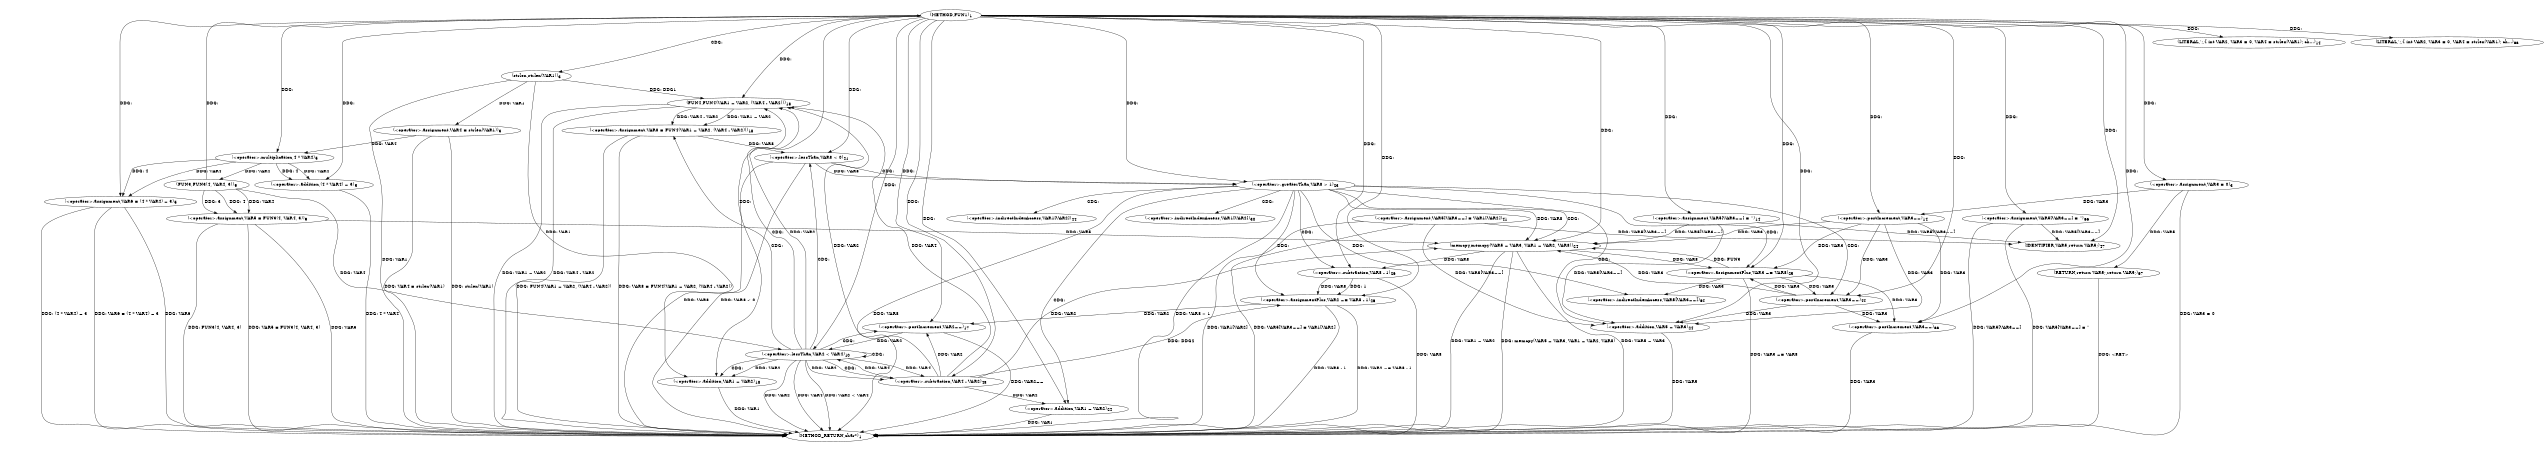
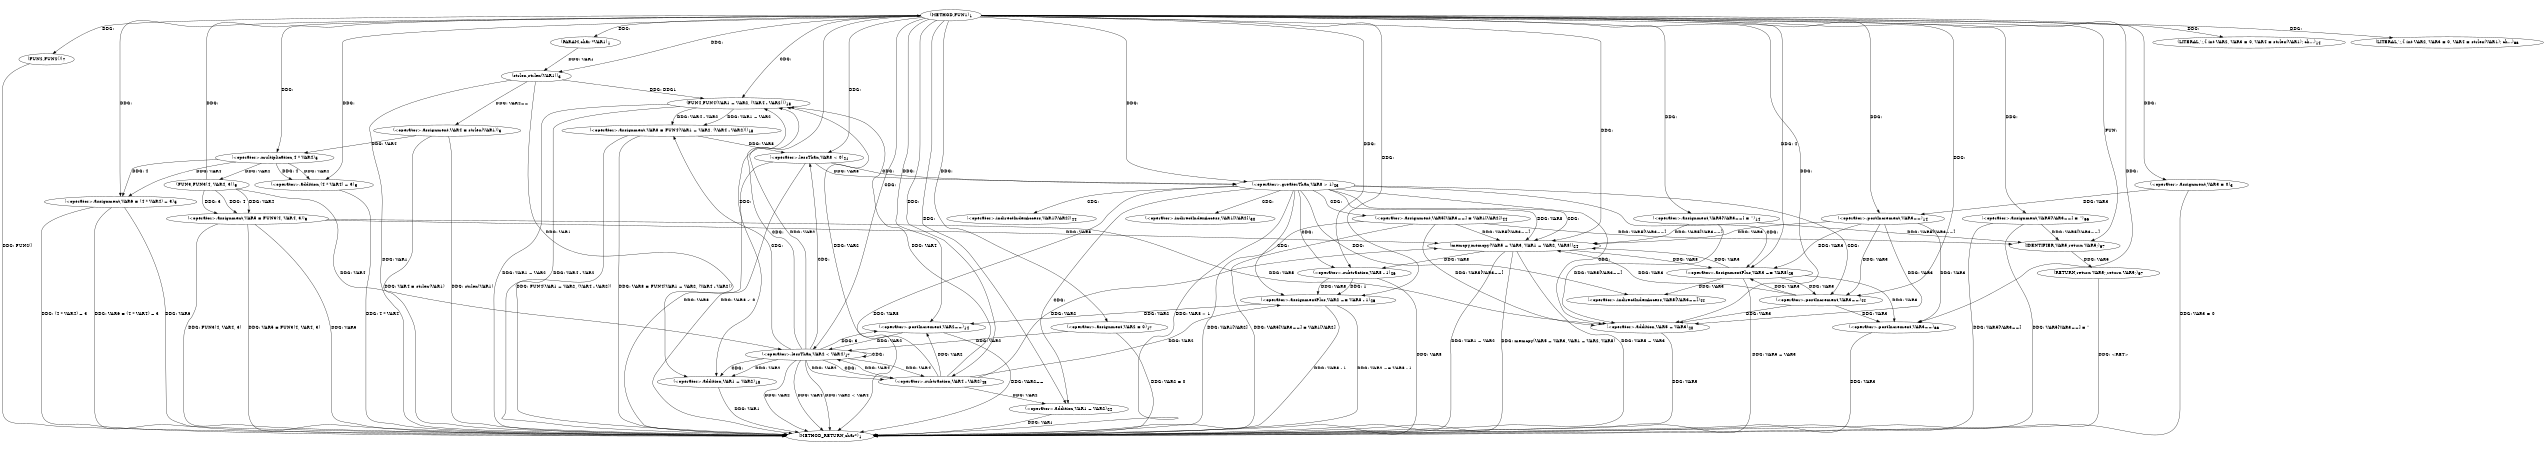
none -> (586, 42)
(718, 42) -> (718, 42)
none -> (47, 59)
(786, 59) -> (786, 59)
(512, 103) -> (512, 103)
(2112, 131) -> (2112, 131)
(1789, 144) -> (1789, 144)
(891, 185) -> (891, 185)
none -> (1334, 209)
(1505, 218) -> (1505, 218)
none -> (969, 226)
(2151, 229) -> (2080, 259)
none -> (1476, 232)
(2102, 245) -> (2102, 245)
(1284, 246) -> (1284, 246)
(1727, 259) -> (1727, 259)
(1702, 300) -> (1702, 300)
(967, 327) -> (967, 327)
none -> (1109, 327)
(1691, 327) -> (1691, 327)
(850, 341) -> (850, 341)
(1181, 341) -> (1181, 341)
(848, 354) -> (848, 354)
(1774, 355) -> (1774, 355)
